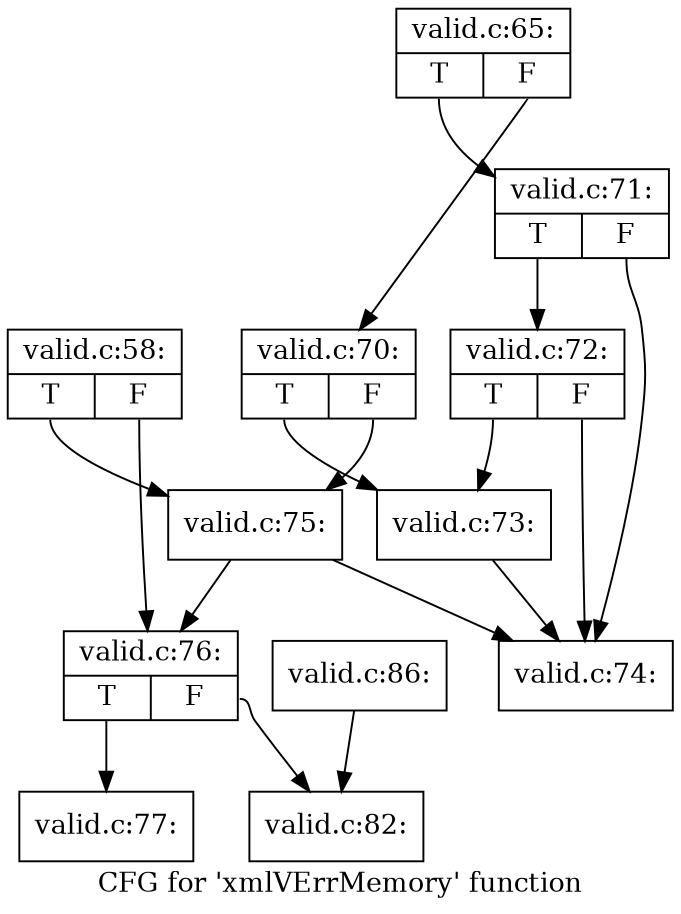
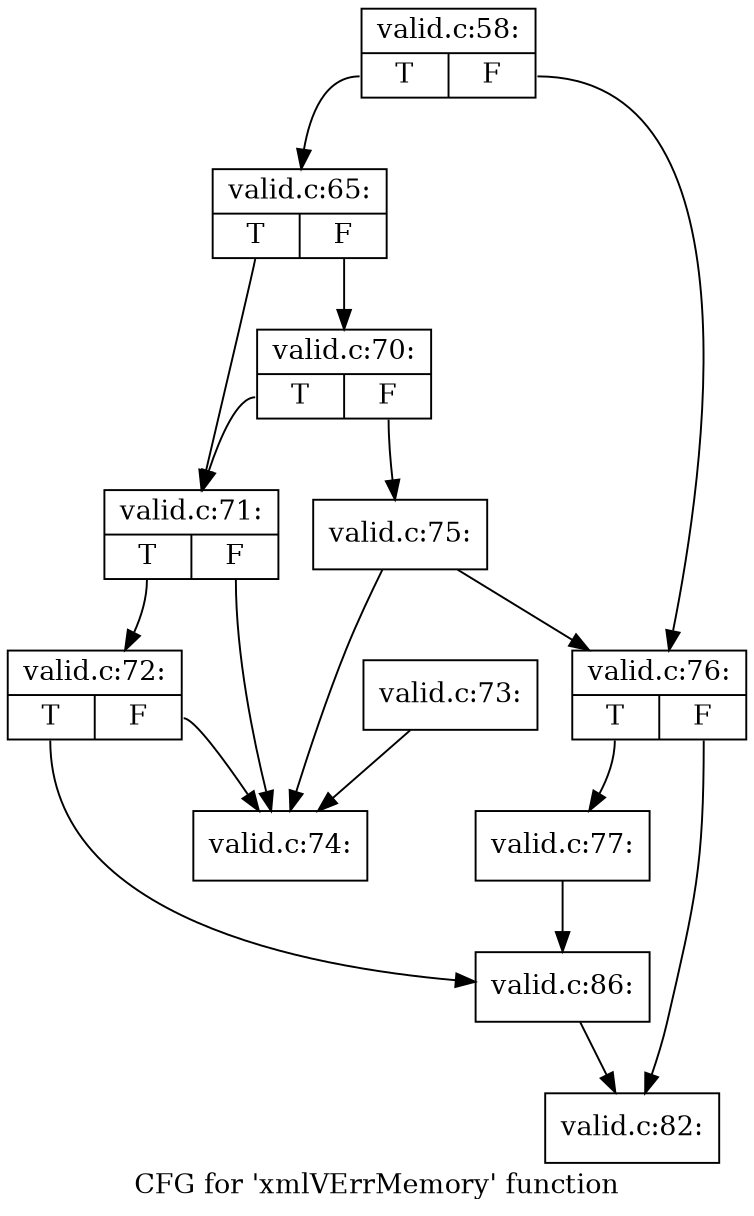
(491, 446) -> (206, 925)
(315, 457) -> (230, 421)
(92, 463) -> (320, 102)
none -> (563, 906)
